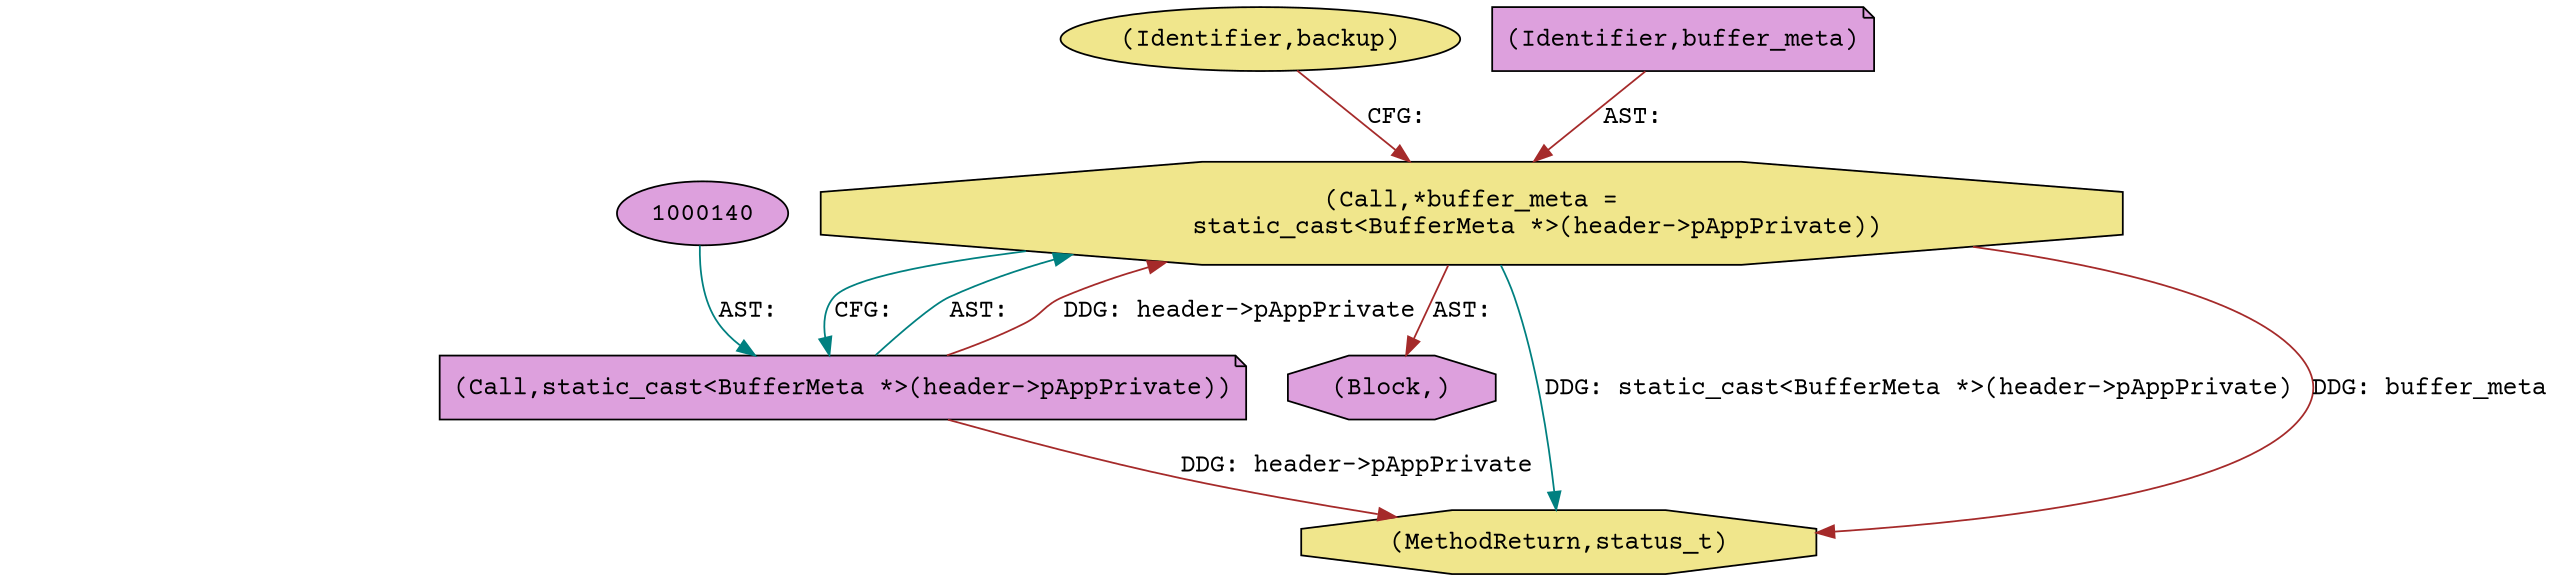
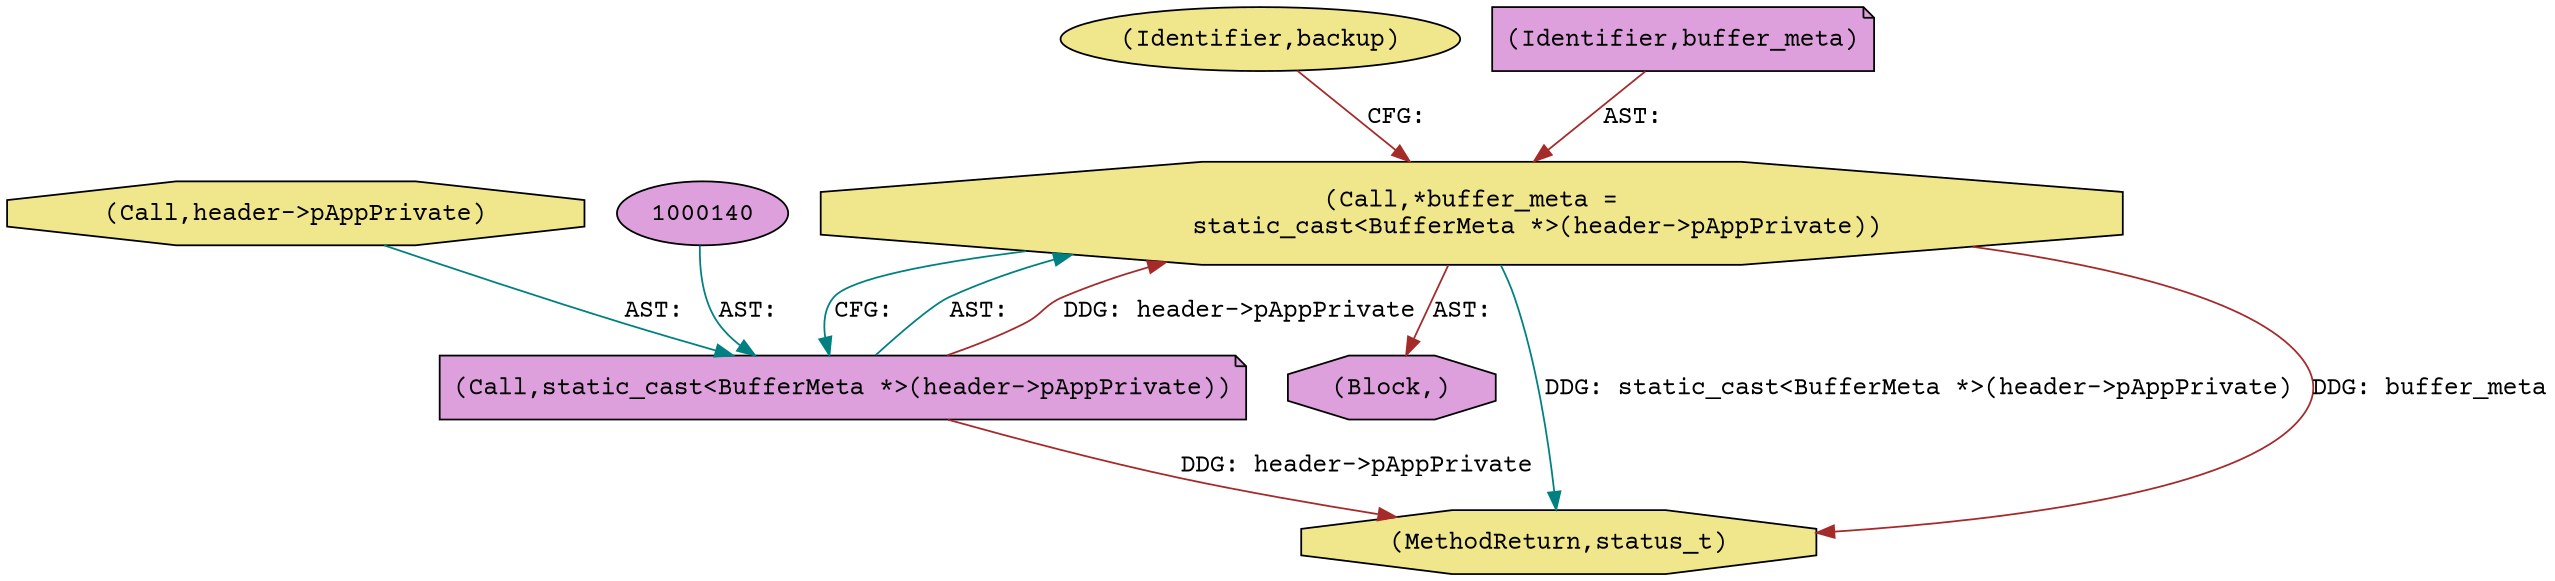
none -> (296, 213)
